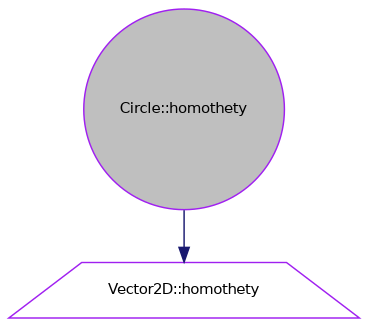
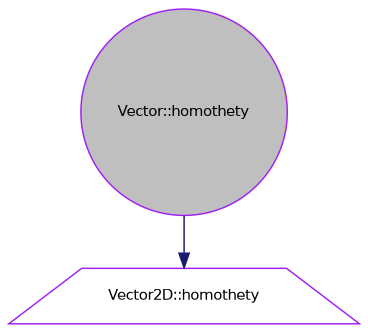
(184, 109) -> (184, 112)
